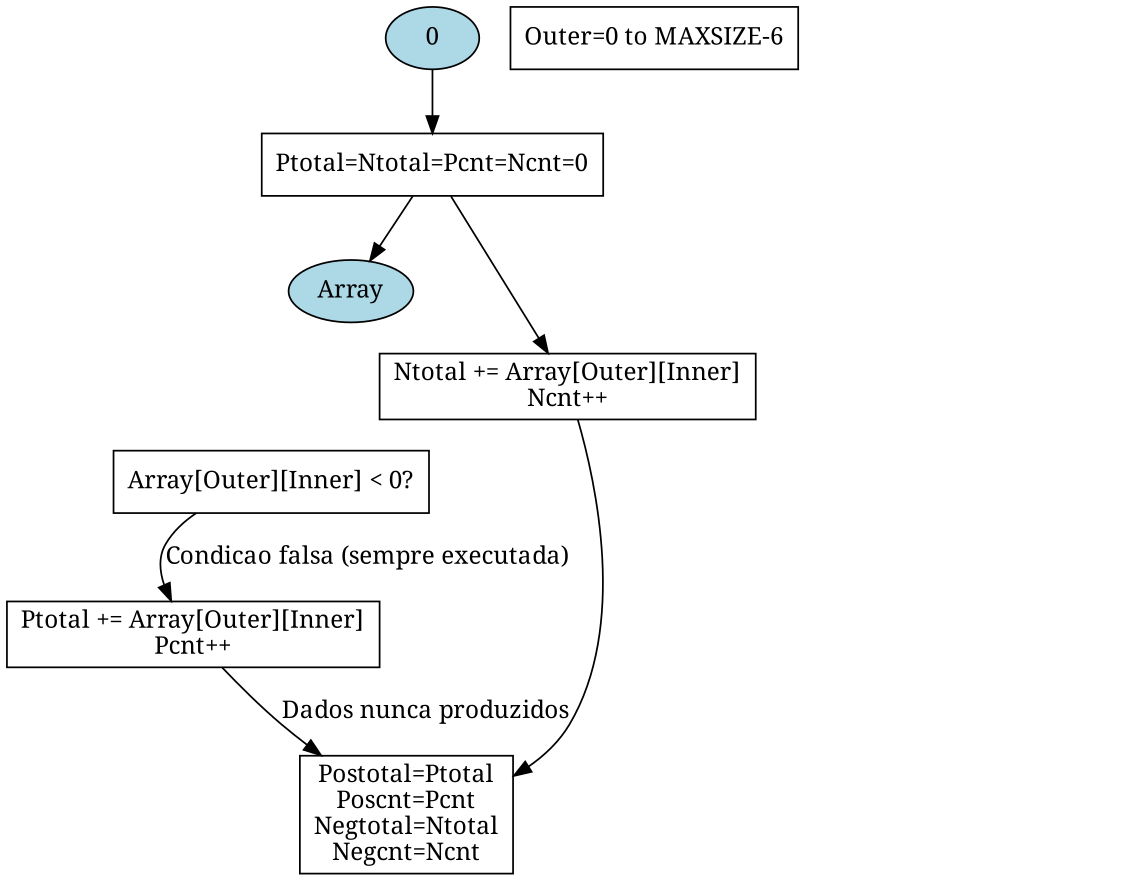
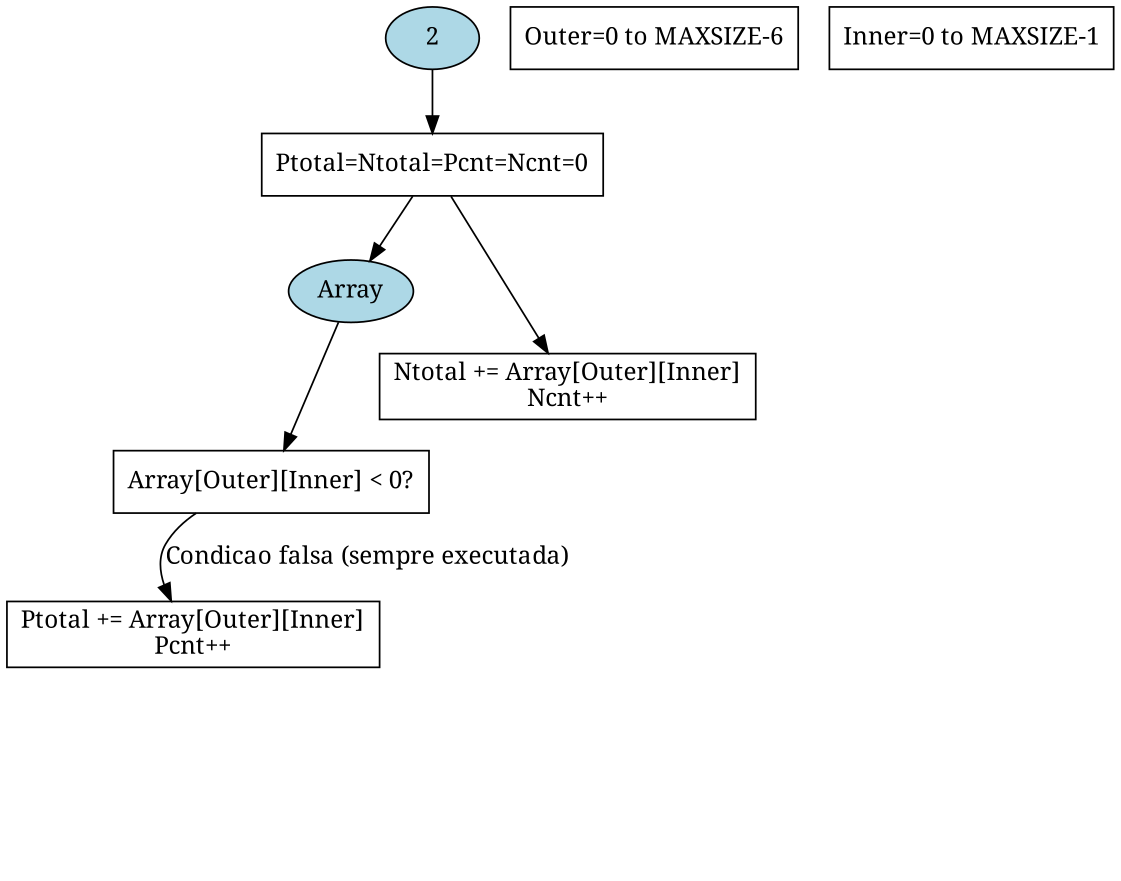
(432, 38) -> (432, 38)
none -> (972, 38)
none -> (315, 378)
(406, 815) -> none
